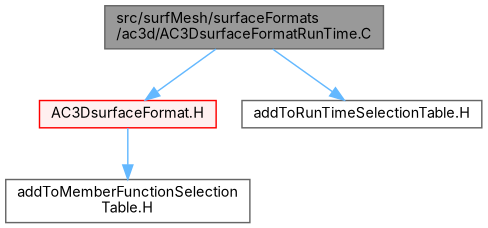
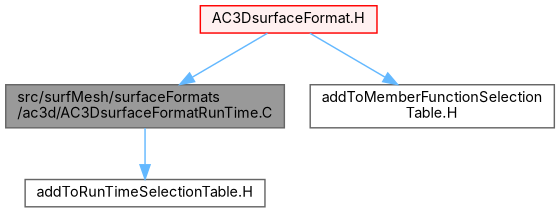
(187, 70) -> (230, 55)
